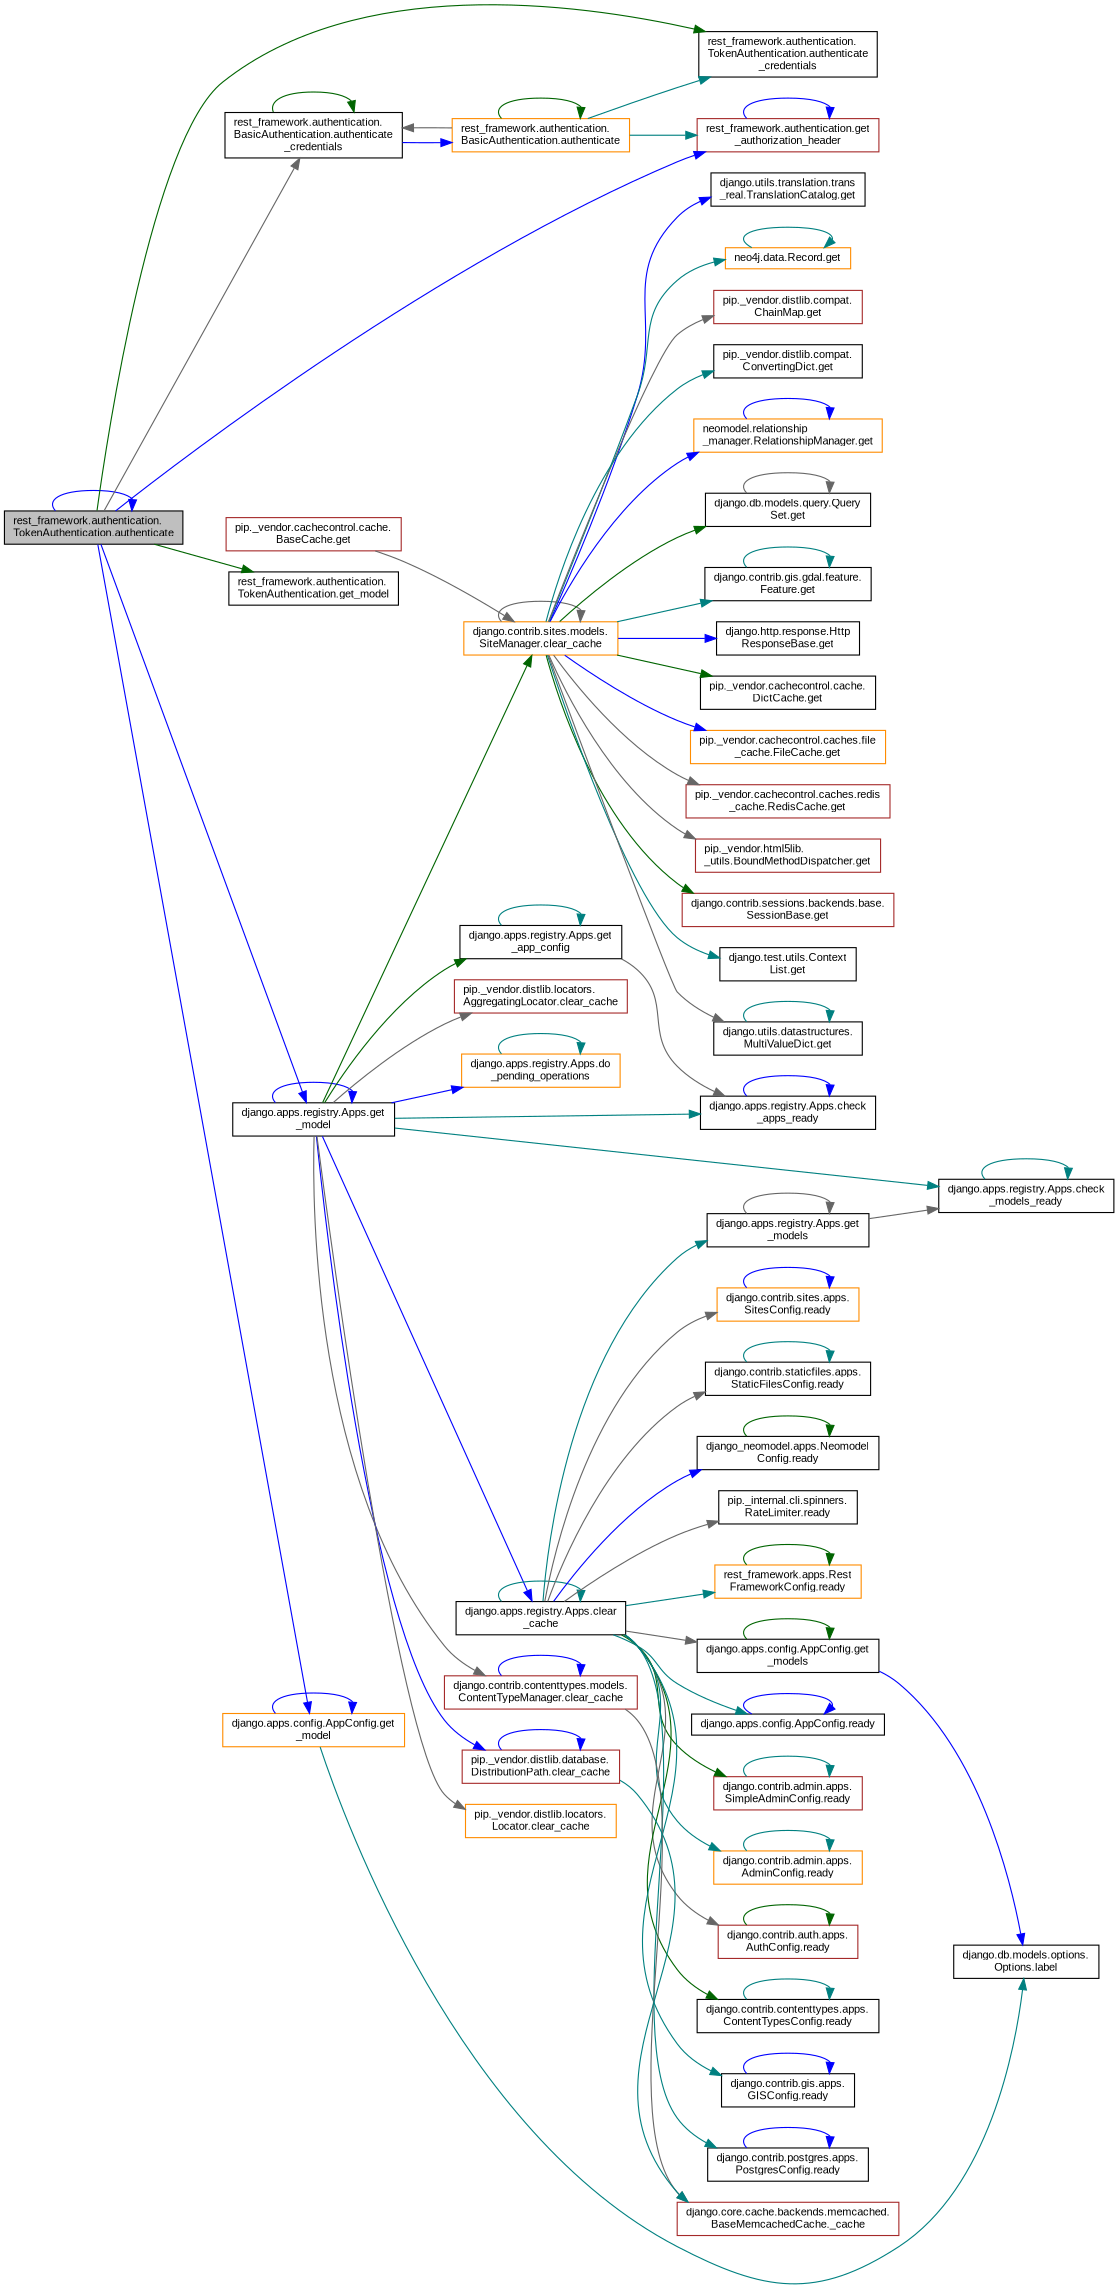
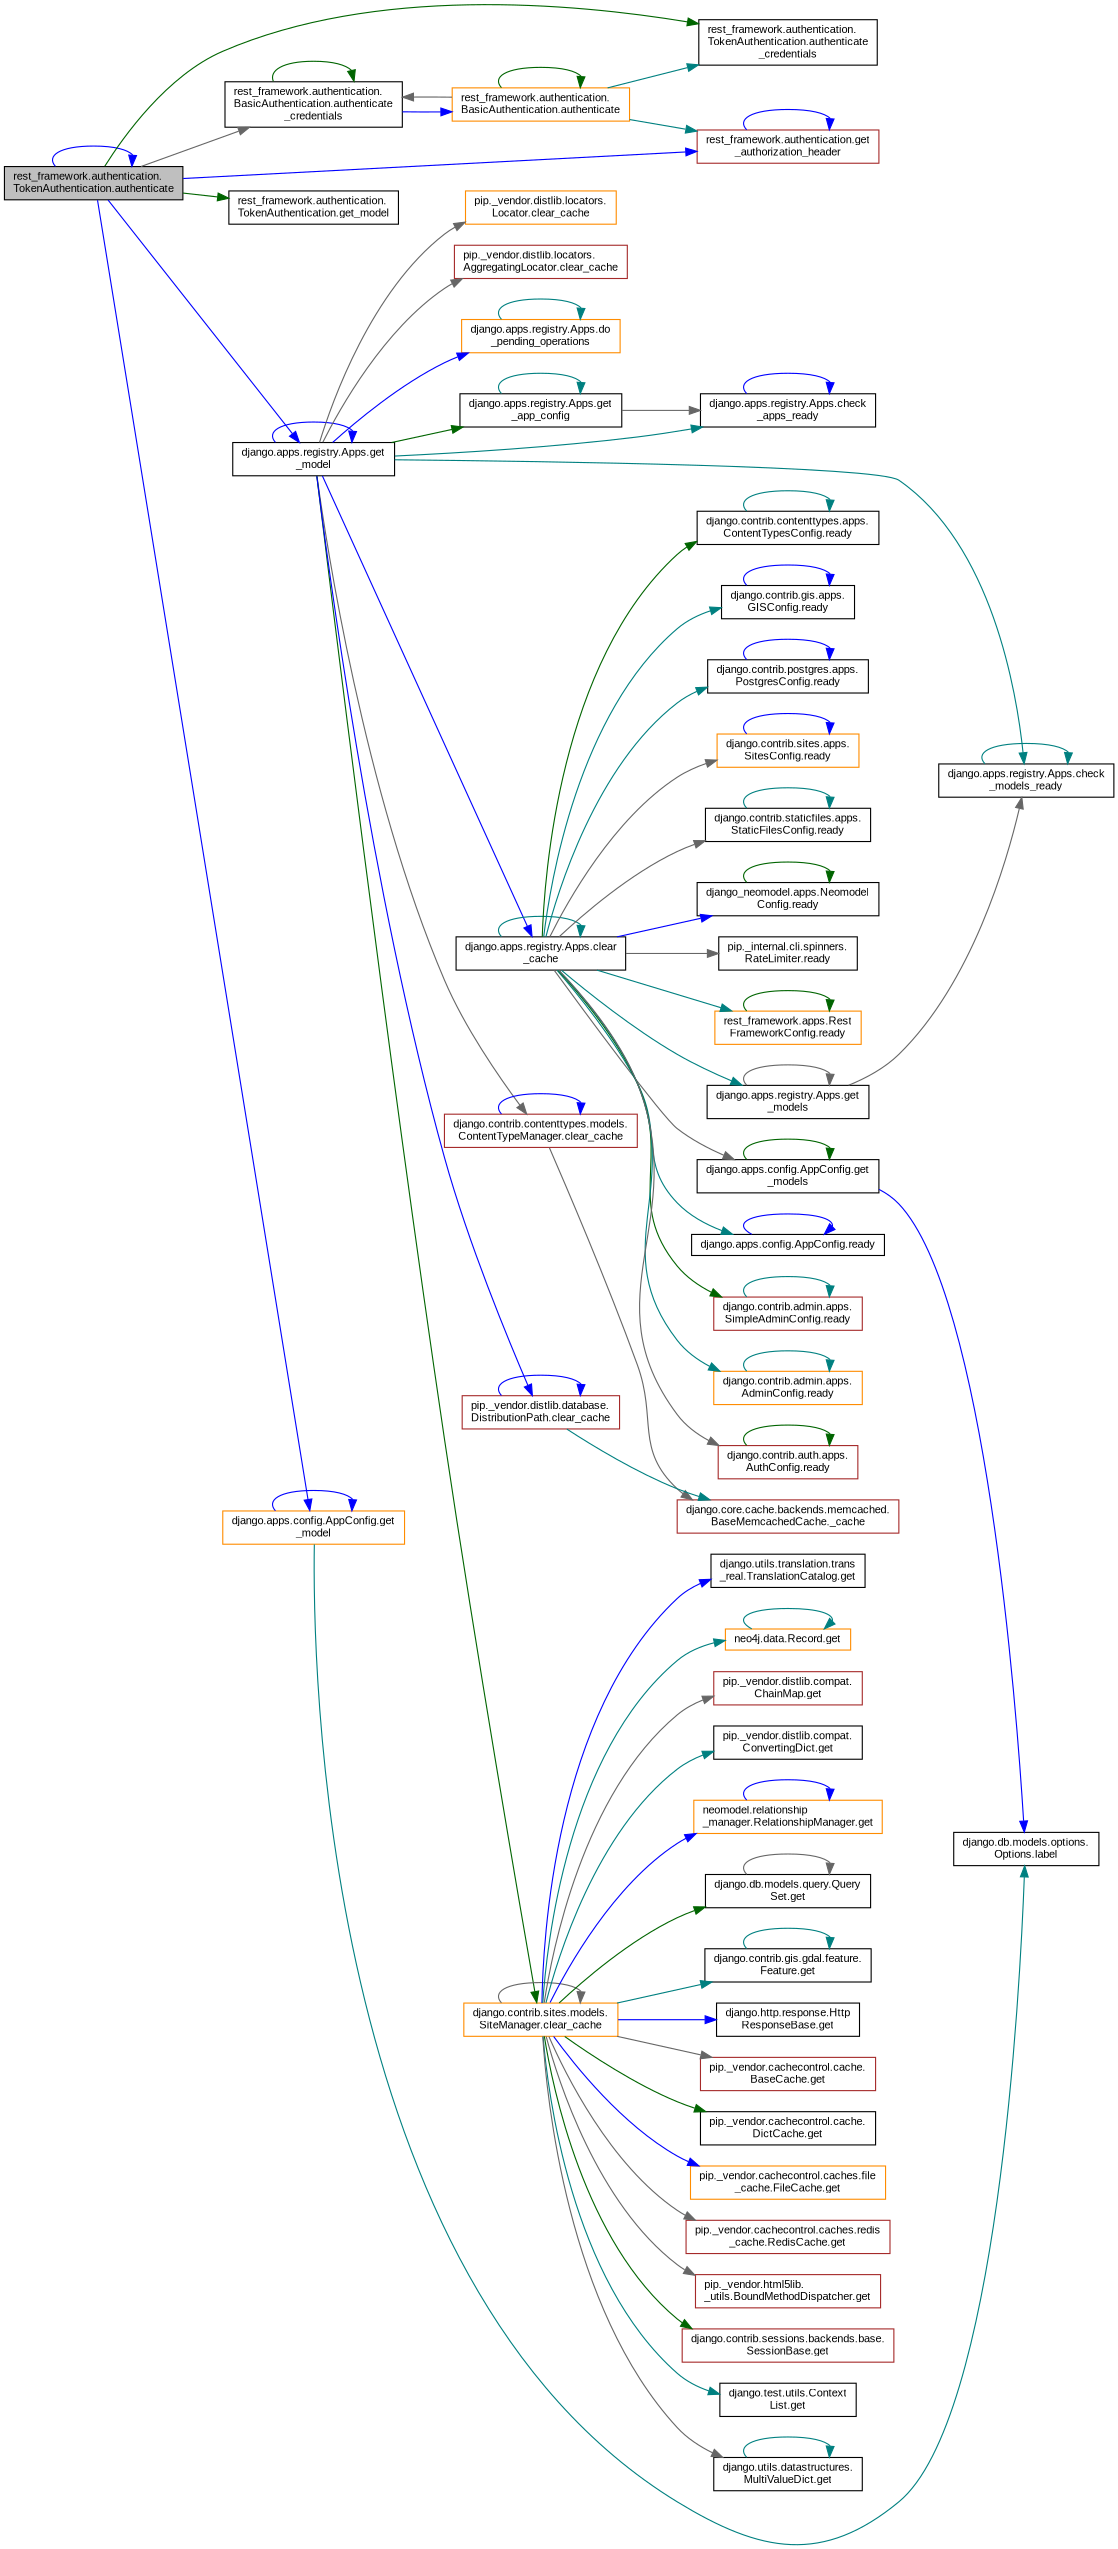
(442, 580) -> (659, 2046)
